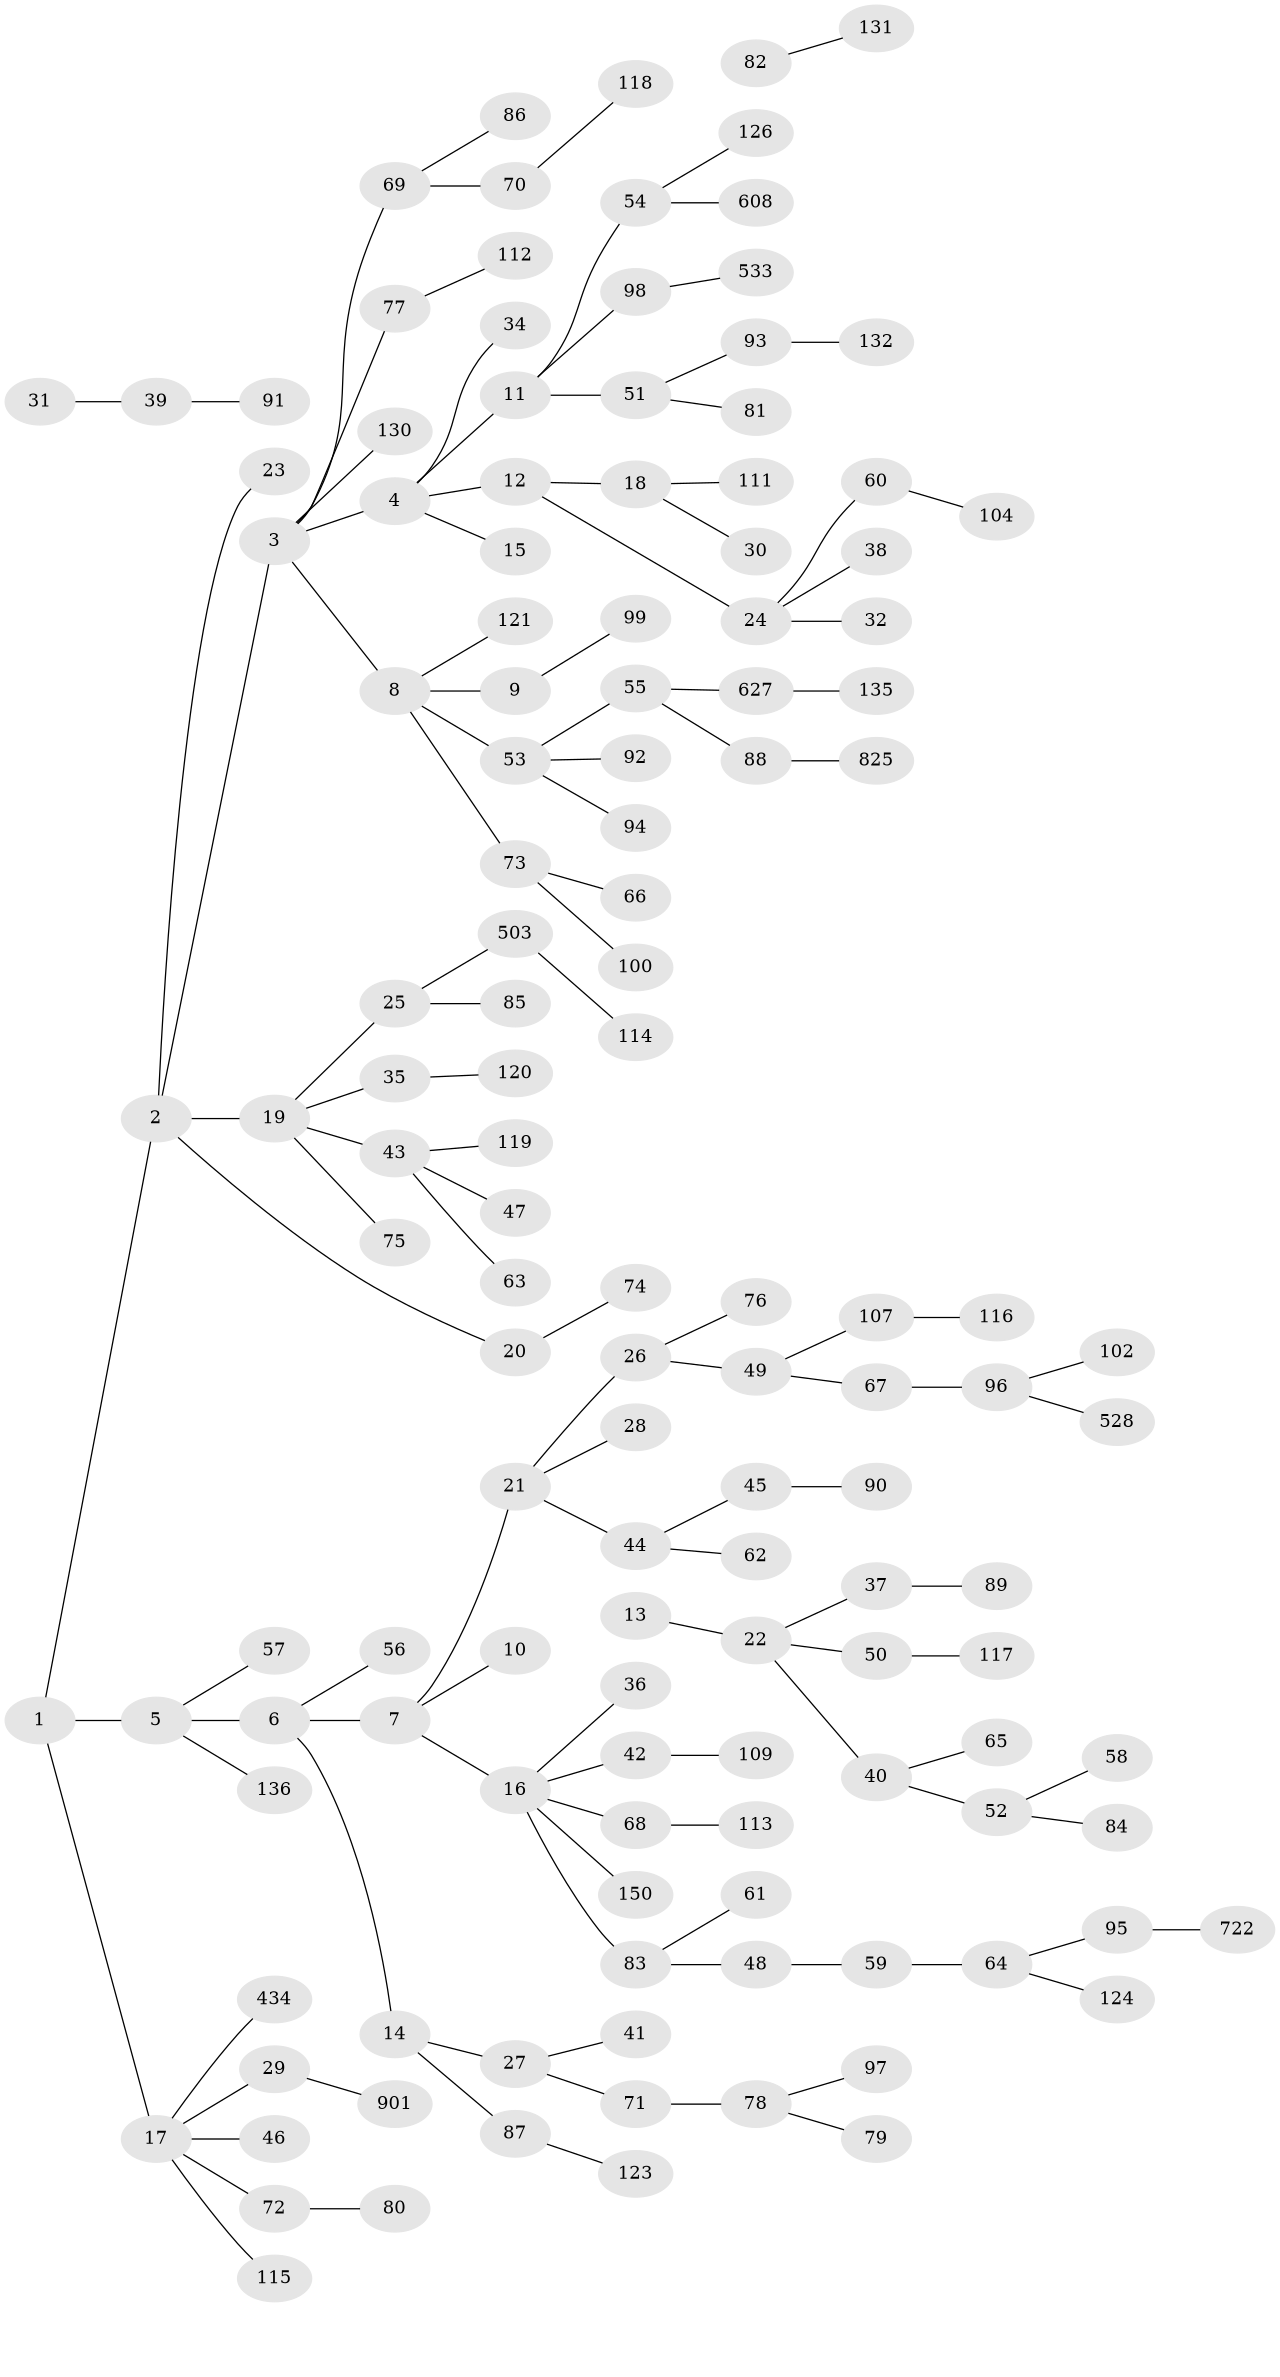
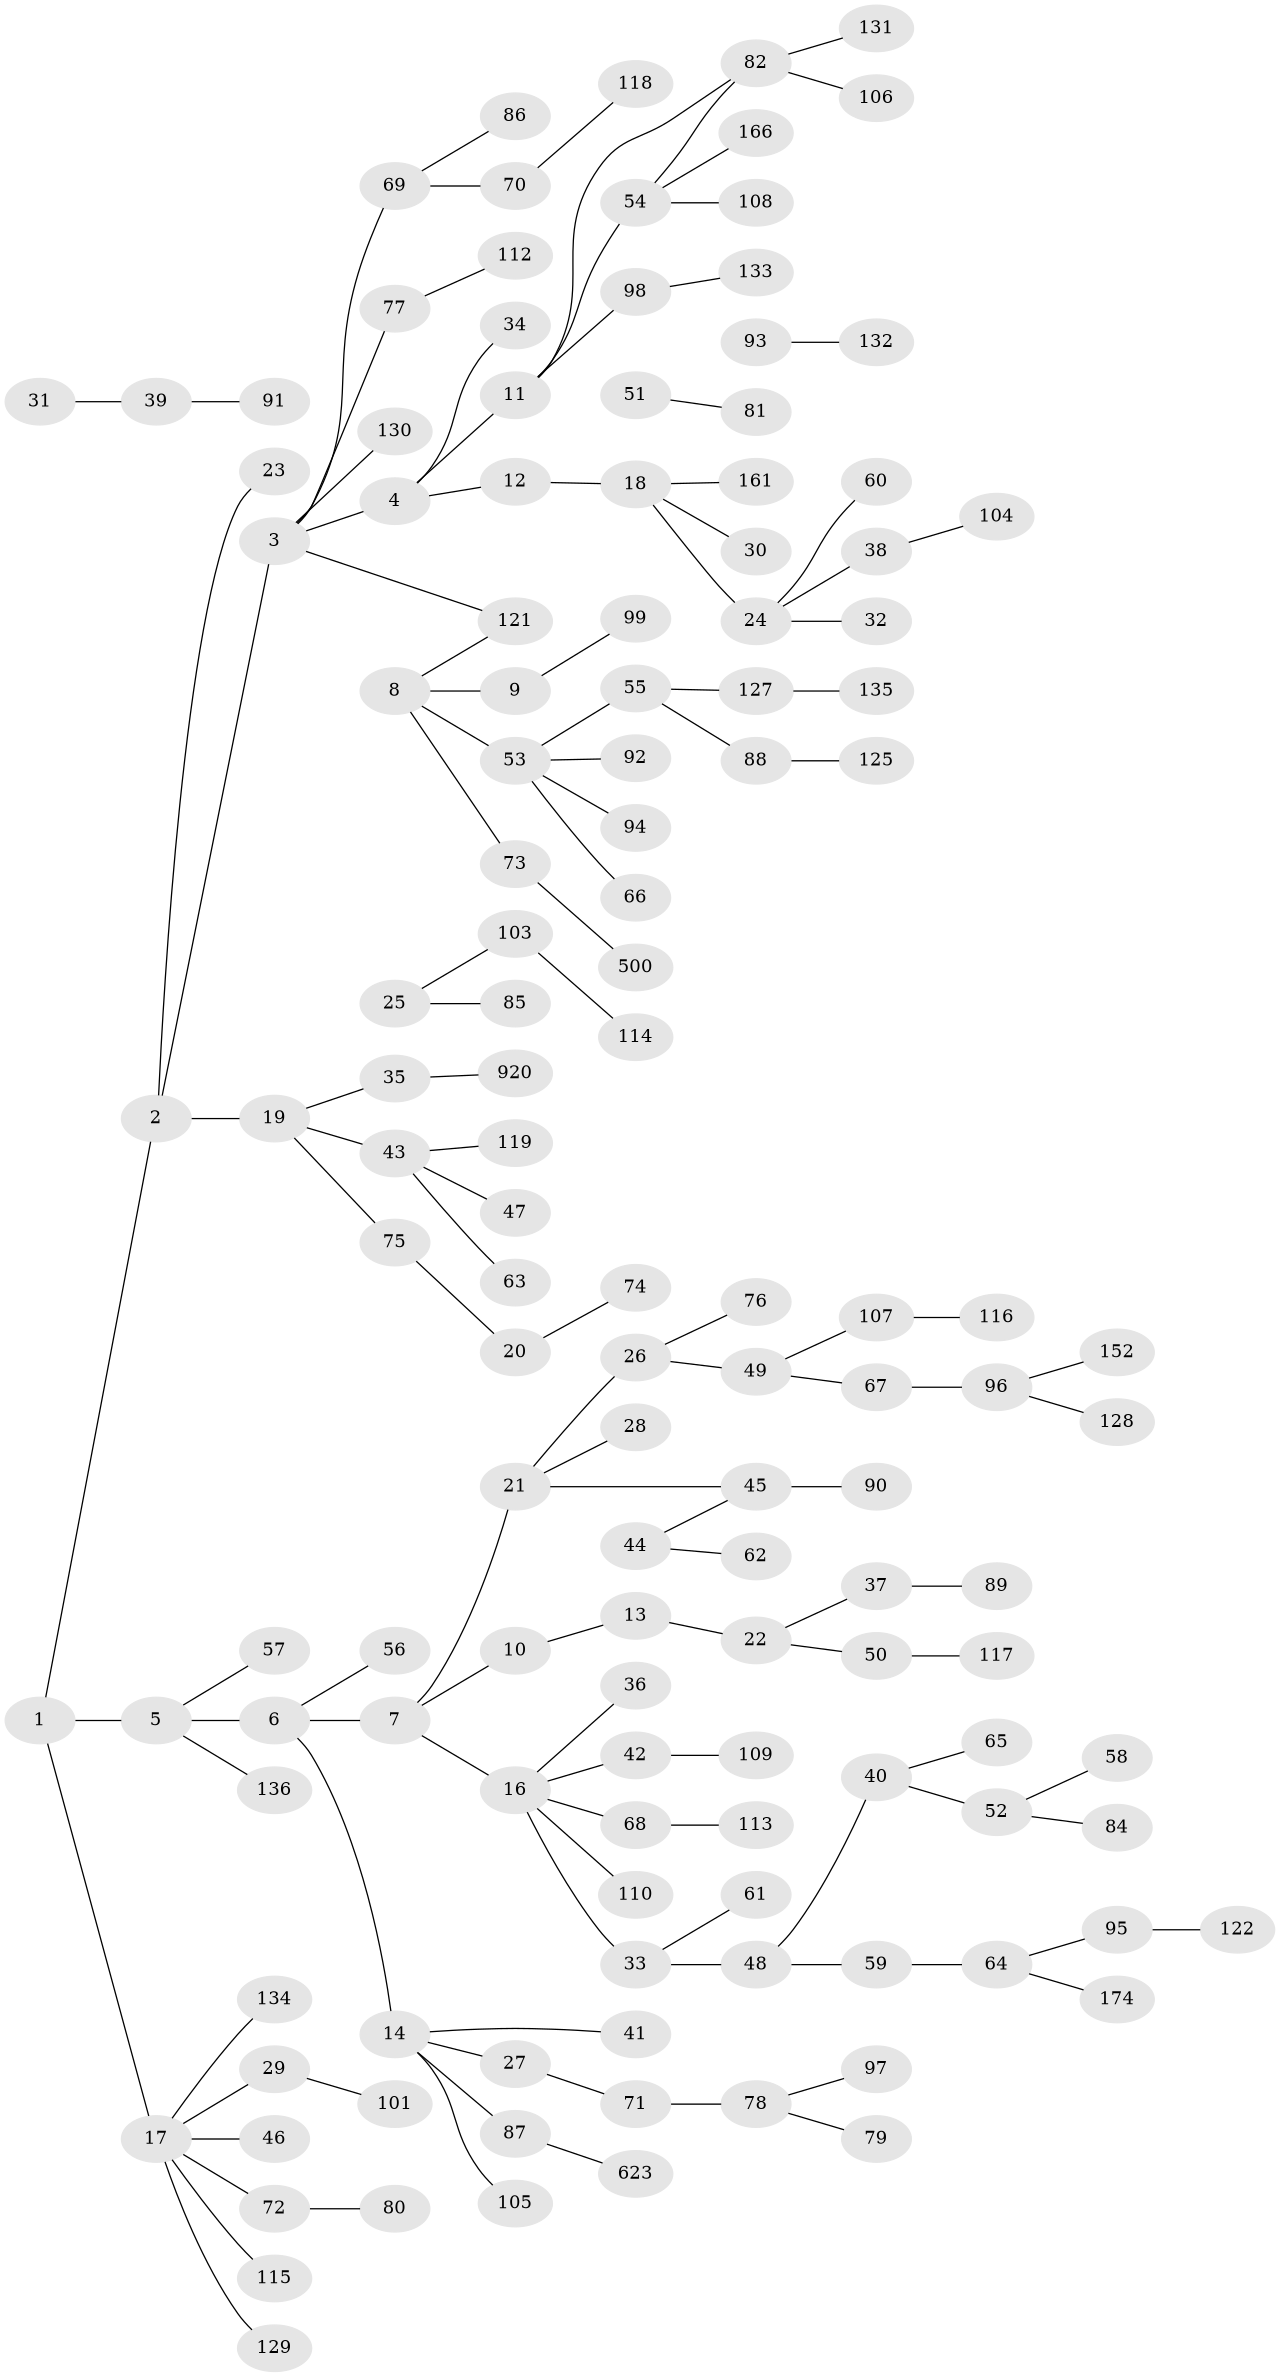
none -> (876, 98)
none -> (694, 132)
(756, 133) -> (756, 133)
(756, 203) -> (756, 203)
(756, 273) -> (756, 273)
(696, 369) -> none
(576, 395) -> (583, 196)
(756, 482) -> (756, 482)
(936, 499) -> (936, 534)
(515, 552) -> none
(636, 552) -> (693, 555)
(335, 616) -> (394, 581)
(756, 691) -> (756, 691)
(876, 761) -> (876, 761)
(576, 881) -> (572, 831)
(515, 934) -> (515, 934)
(636, 967) -> (636, 967)
(335, 1061) -> none
(515, 1073) -> (515, 1073)
(322, 1253) -> (455, 1297)
(1117, 1352) -> (1117, 1352)
(1117, 1422) -> (1117, 1422)
(576, 1516) -> (636, 1487)
none -> (575, 1633)
(816, 1709) -> (827, 1876)
(636, 1895) -> (636, 1895)
(1238, 1930) -> (1238, 1930)
(636, 1965) -> (636, 1965)
(275, 2000) -> (275, 2000)
(1117, 2000) -> (1117, 2000)
(576, 2049) -> (515, 2028)
(395, 2104) -> (395, 2104)
(636, 2174) -> (636, 2174)
none -> (515, 2204)
none -> (275, 2348)
